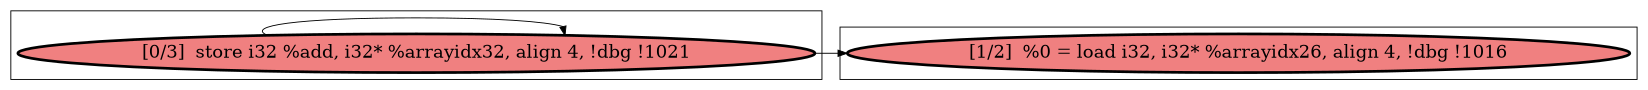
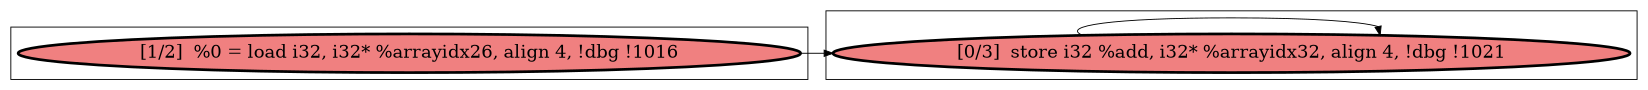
(828, 53) -> (814, 53)
